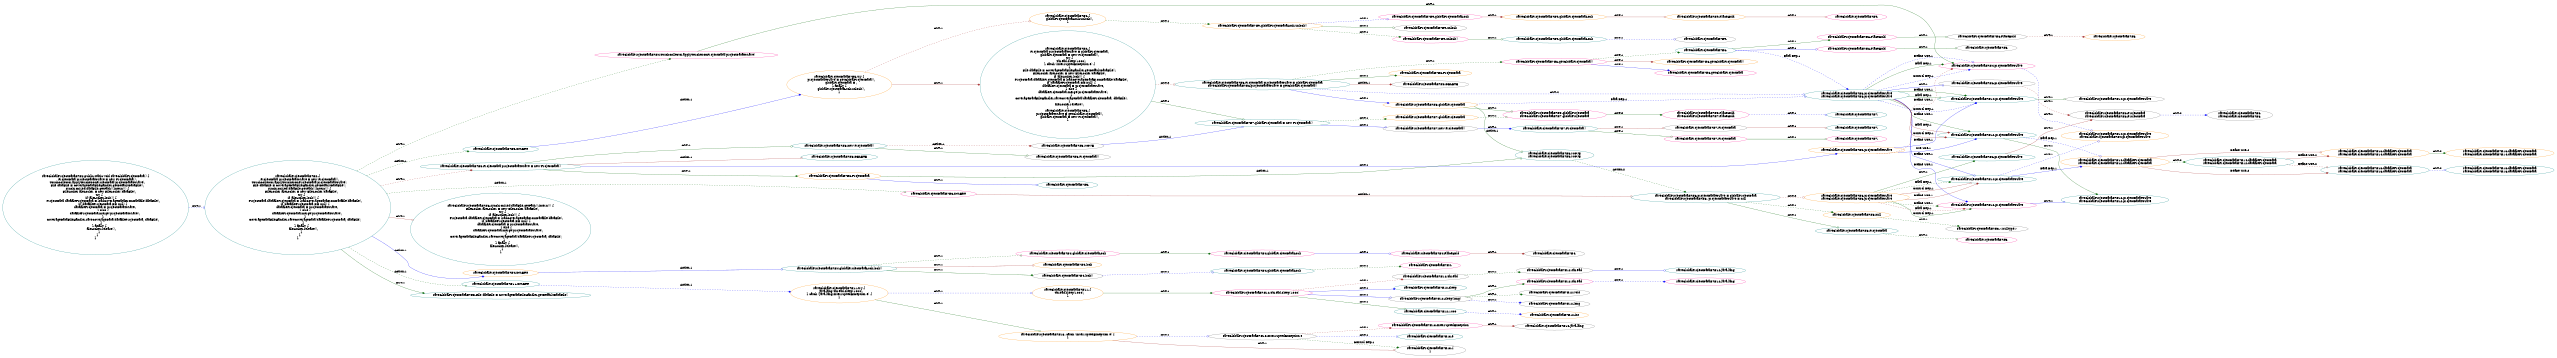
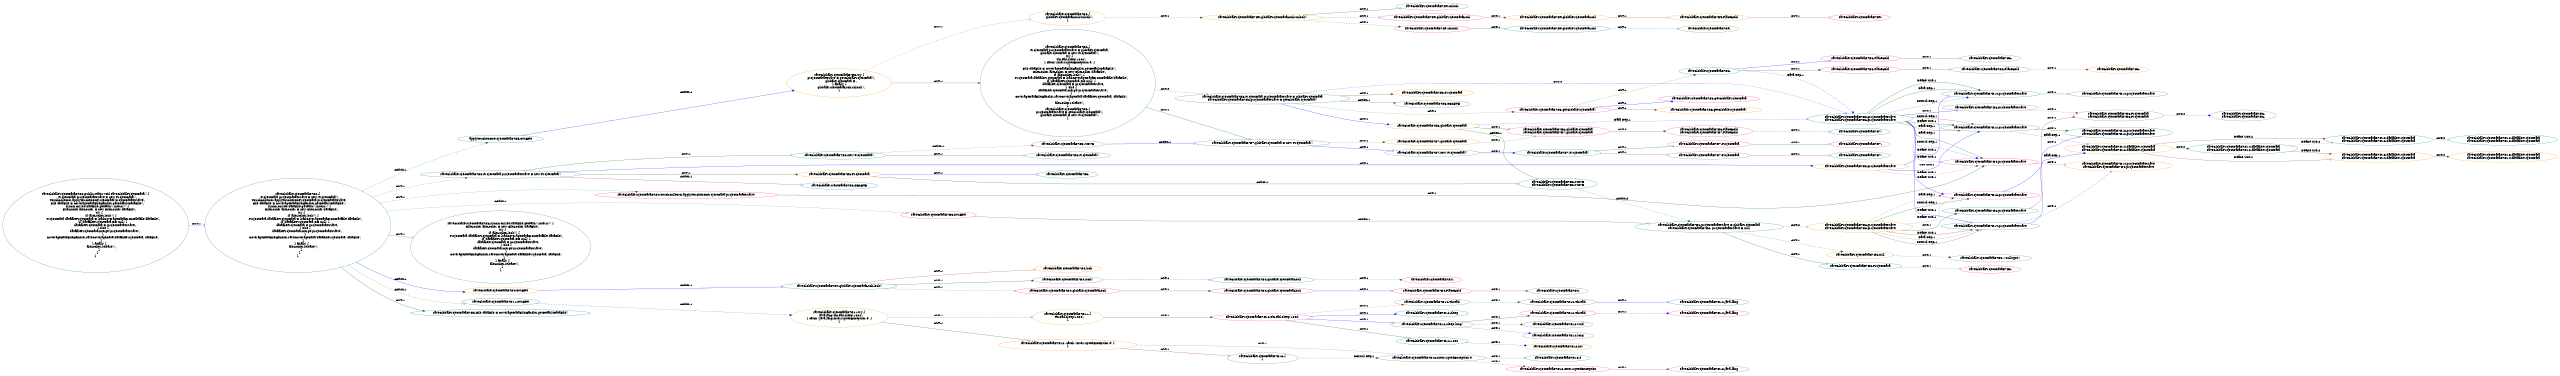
(501, 149) -> (501, 139)
(1347, 343) -> (1337, 358)
